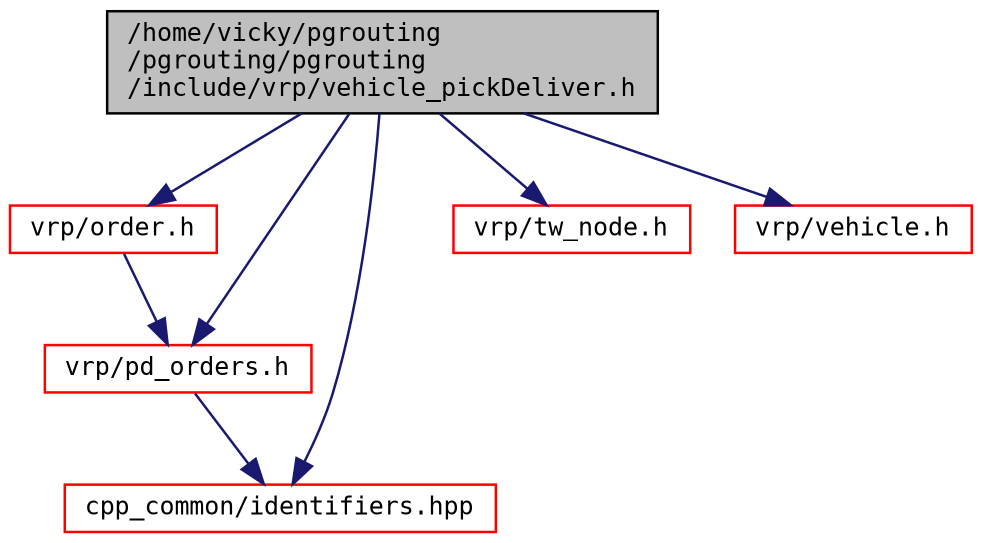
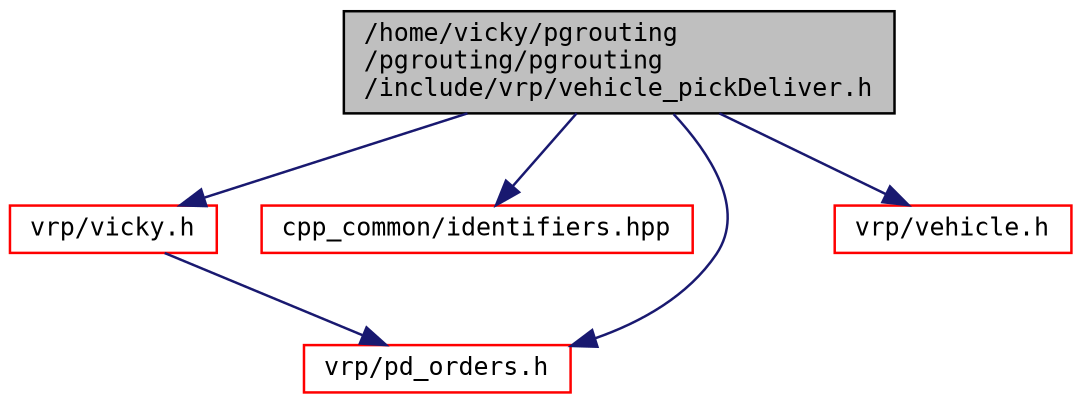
(113, 229) -> (113, 229)
(572, 229) -> none
(222, 429) -> none
